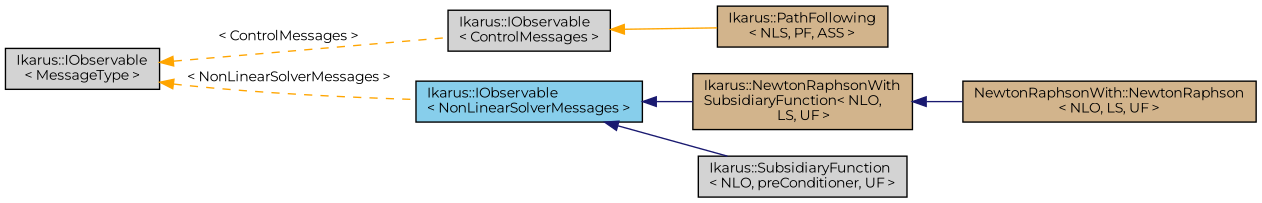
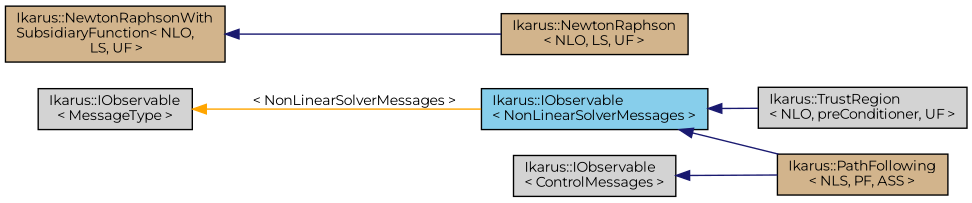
(671, 29) -> (734, 175)
(311, 49) -> none
(295, 94) -> (344, 109)
(675, 102) -> (736, 144)
(1110, 102) -> (595, 34)
(803, 177) -> (863, 108)
